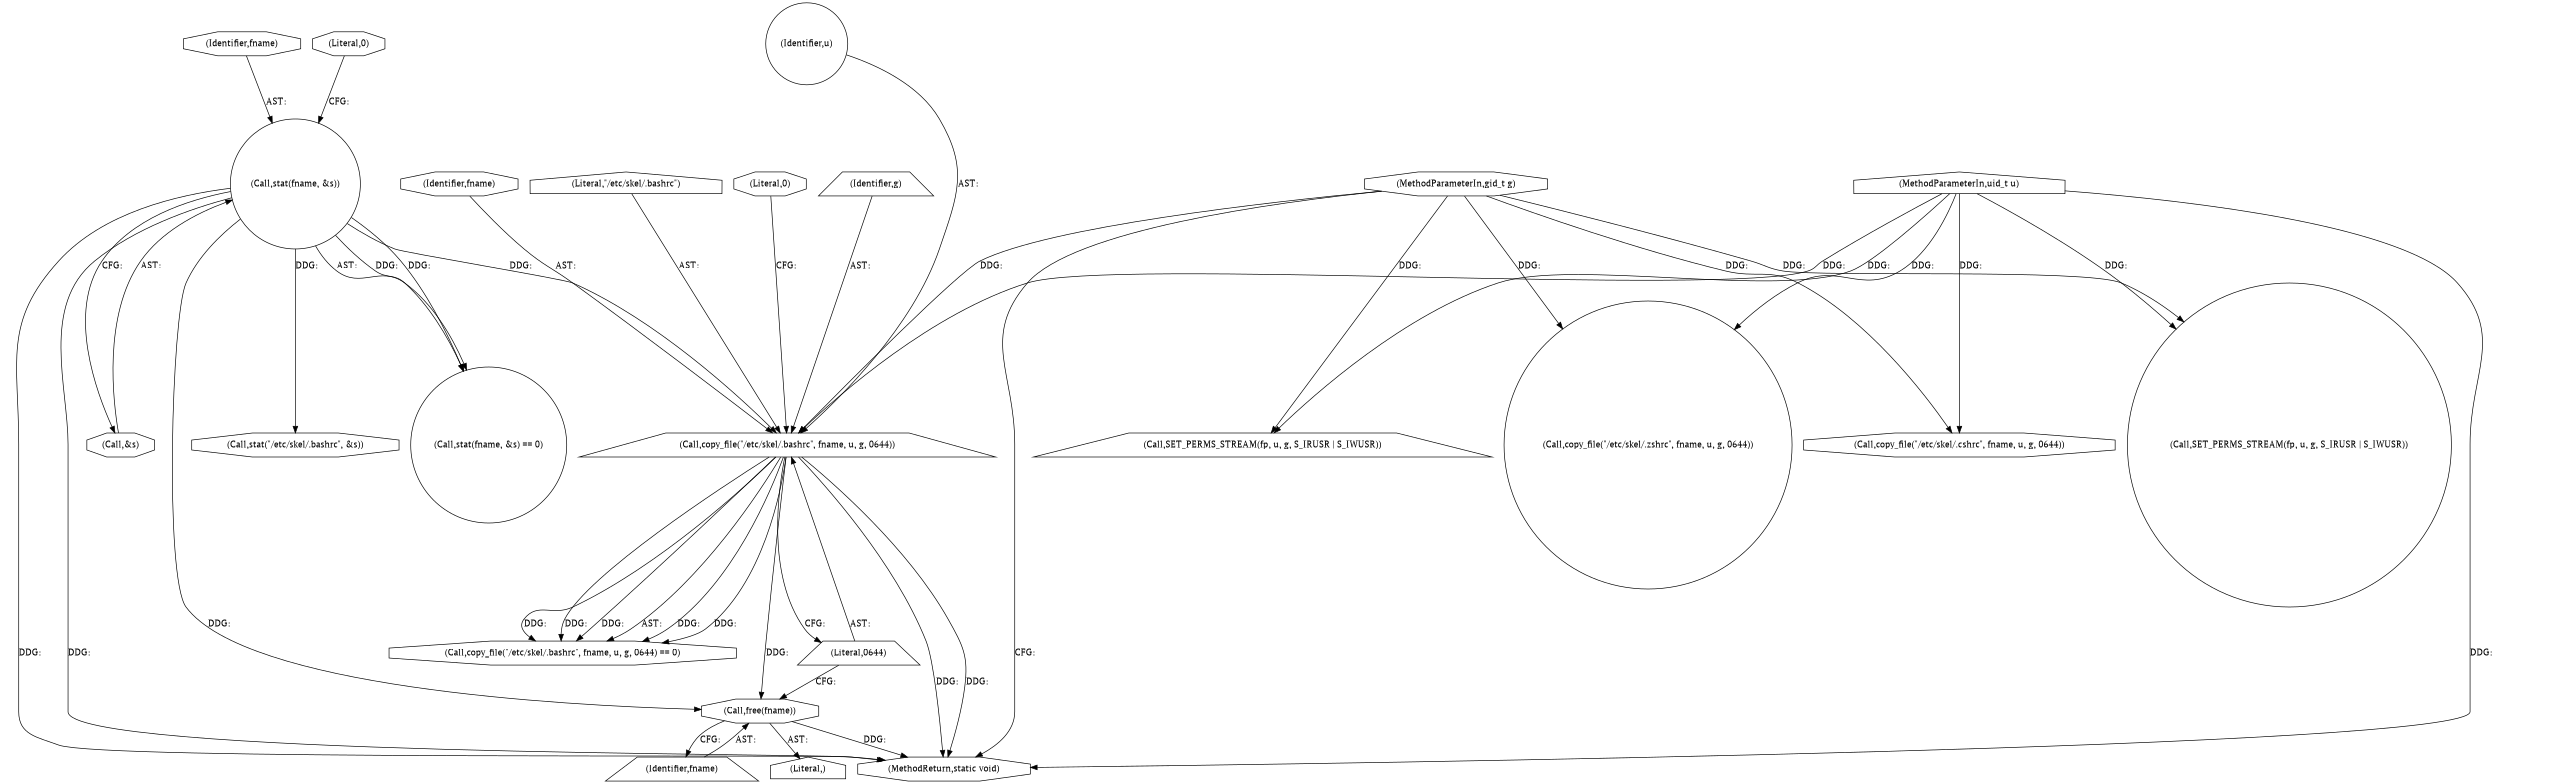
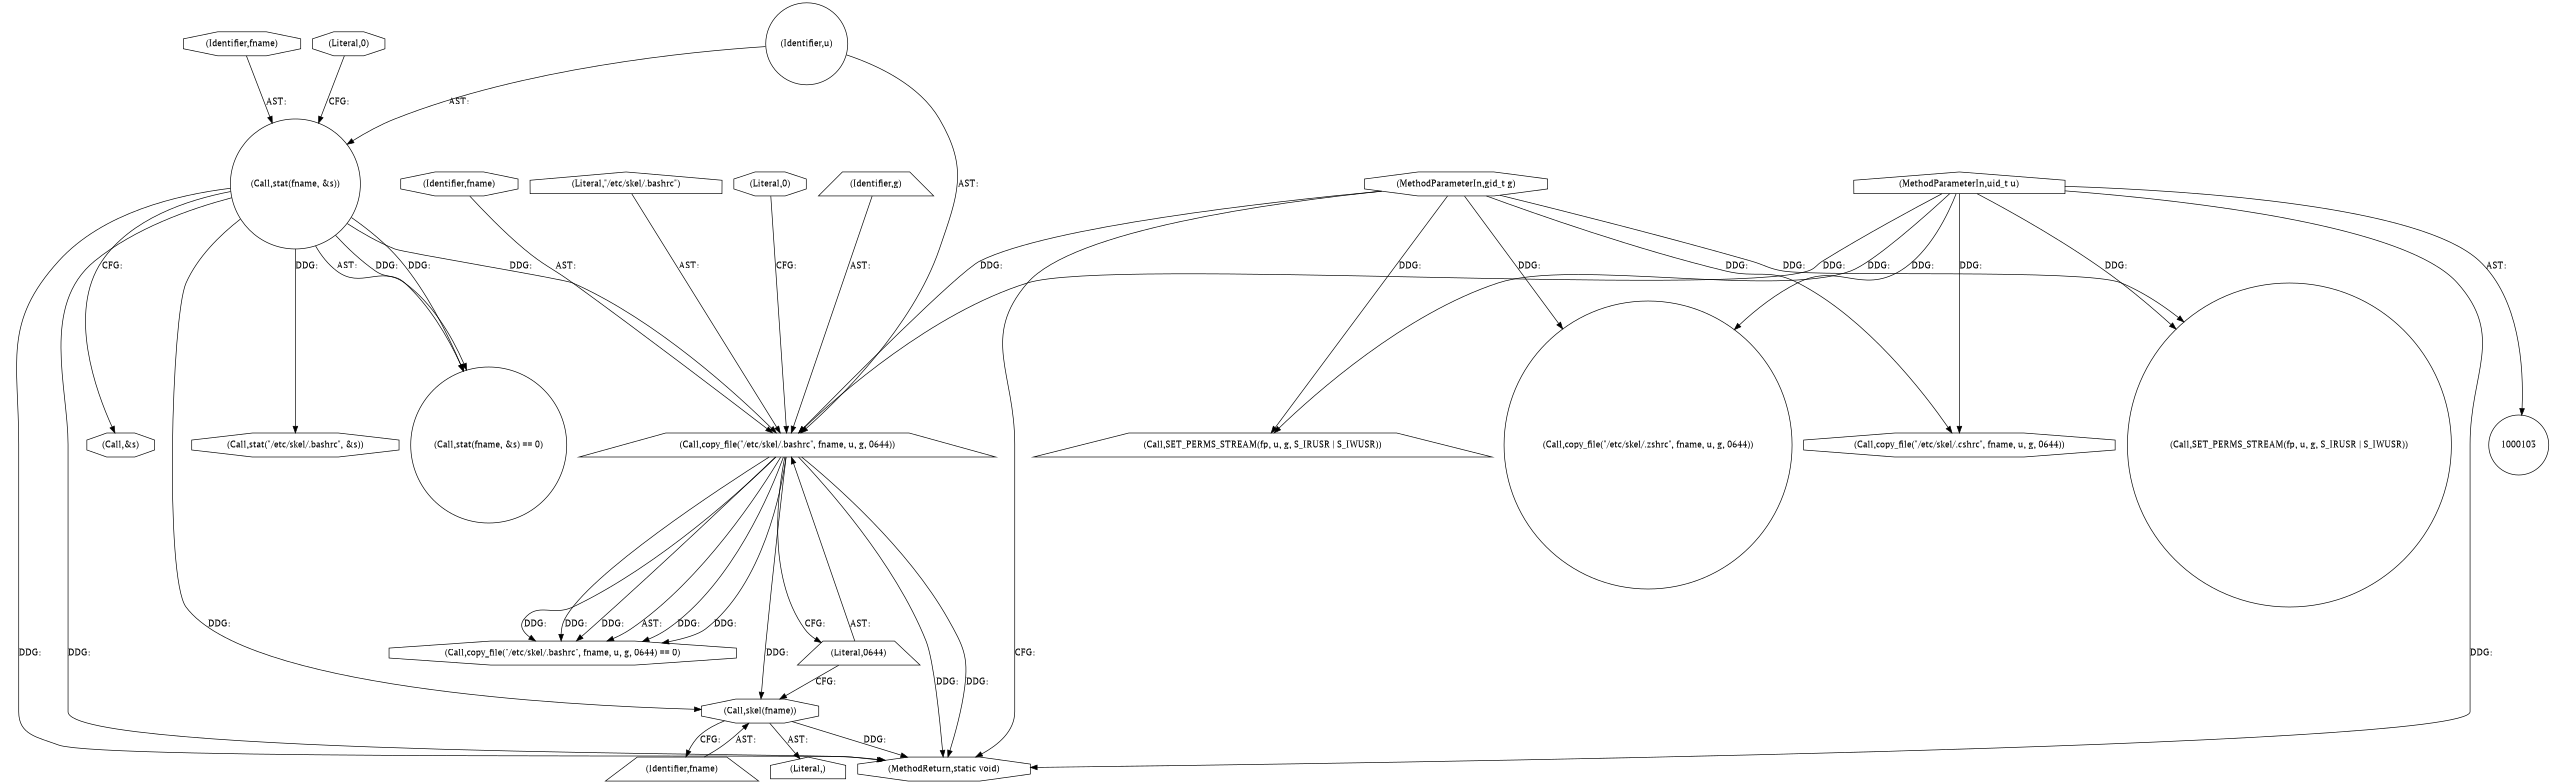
(125, 293) -> (554, 74)
none -> (2519, 445)
(760, 711) -> (760, 711)
